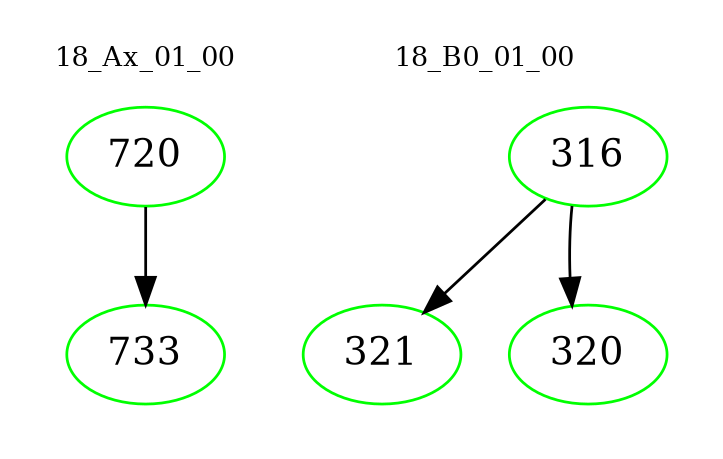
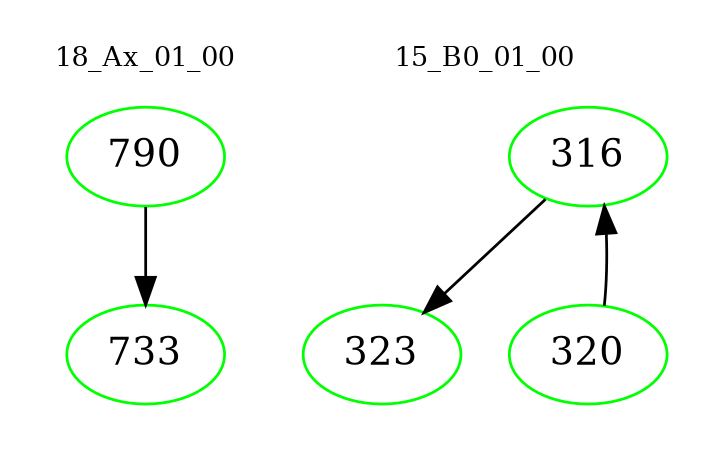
(485, 59) -> (485, 59)
(146, 157) -> (146, 157)
(570, 242) -> (607, 270)
(382, 355) -> (382, 355)
